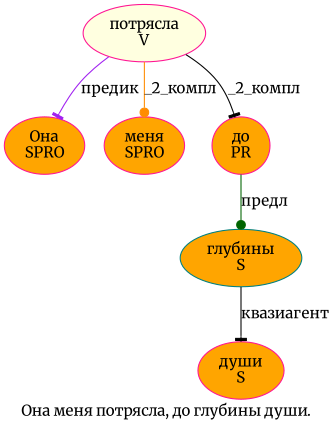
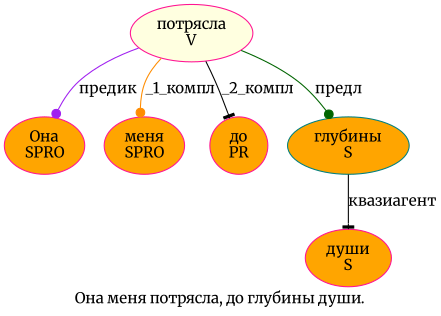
(81, 82) -> (92, 71)
(180, 89) -> (180, 89)
(241, 197) -> (288, 74)
